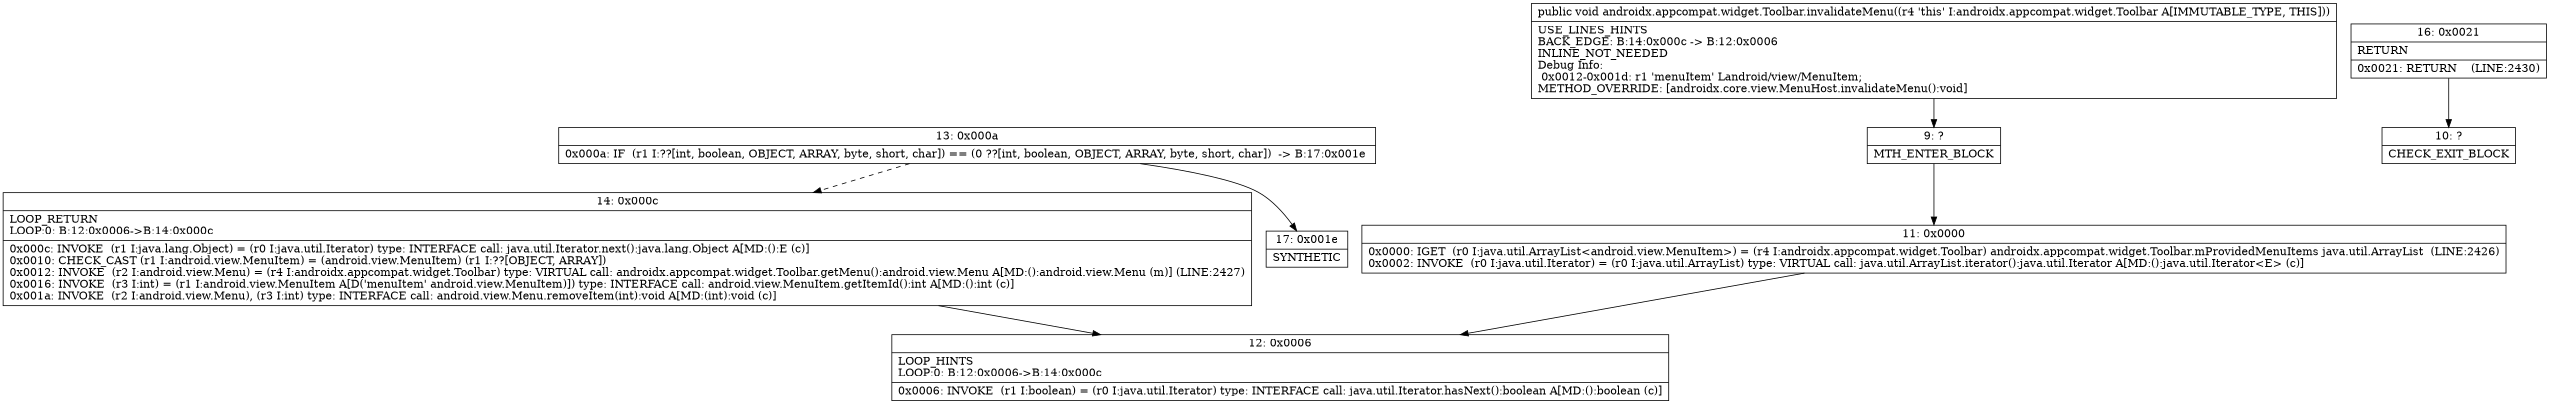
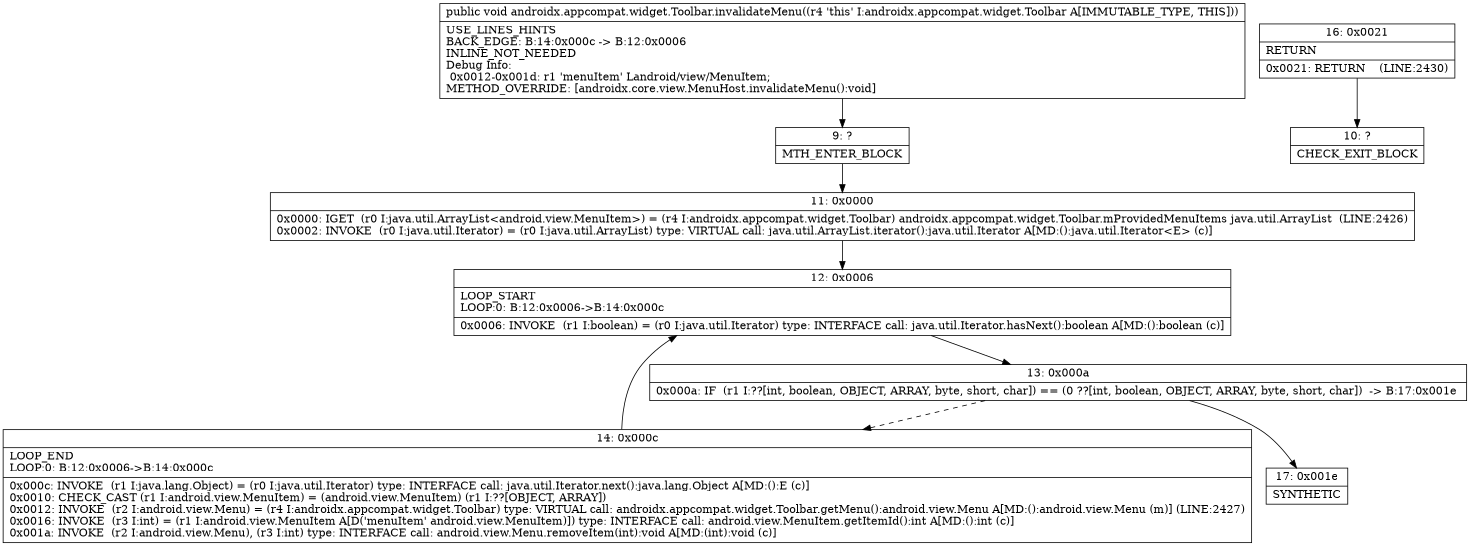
(54, 219) -> (42, 456)
none -> (967, 349)
(936, 361) -> (498, 296)
